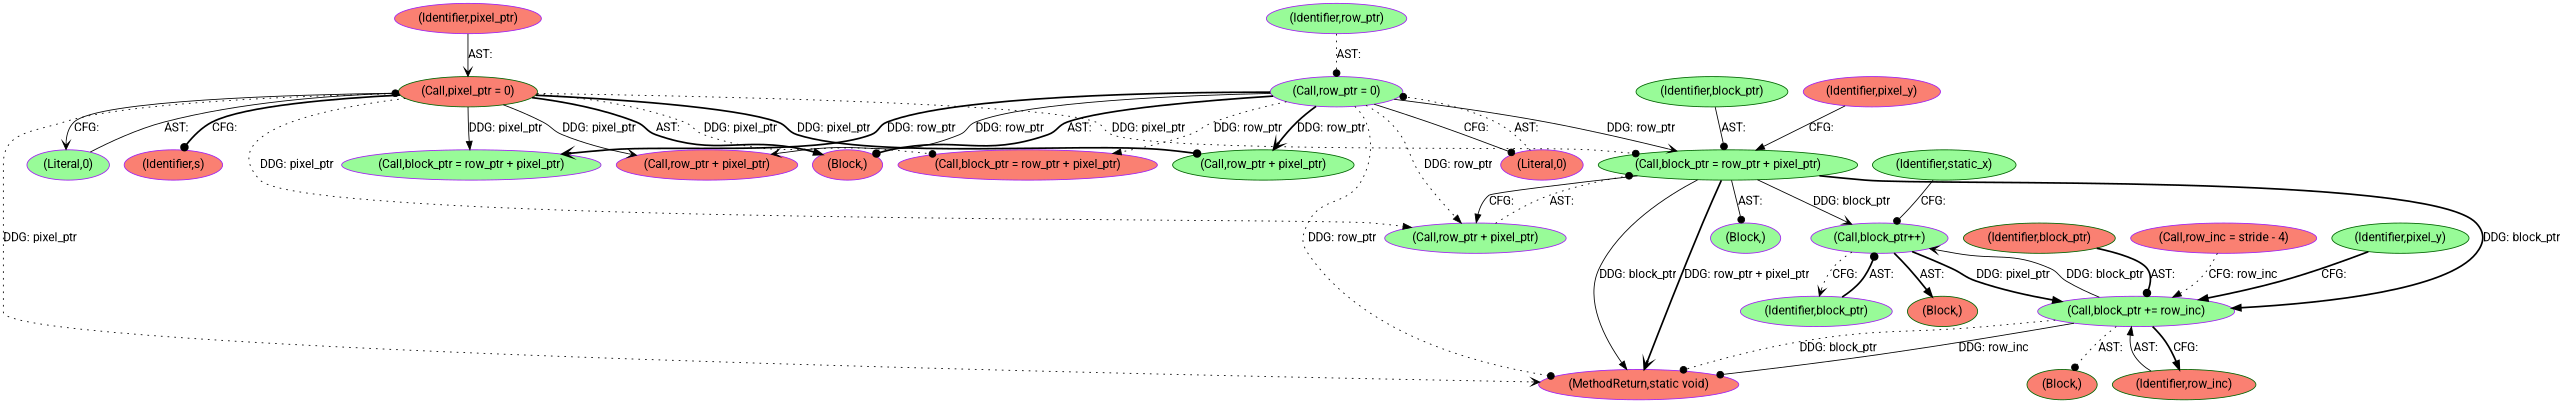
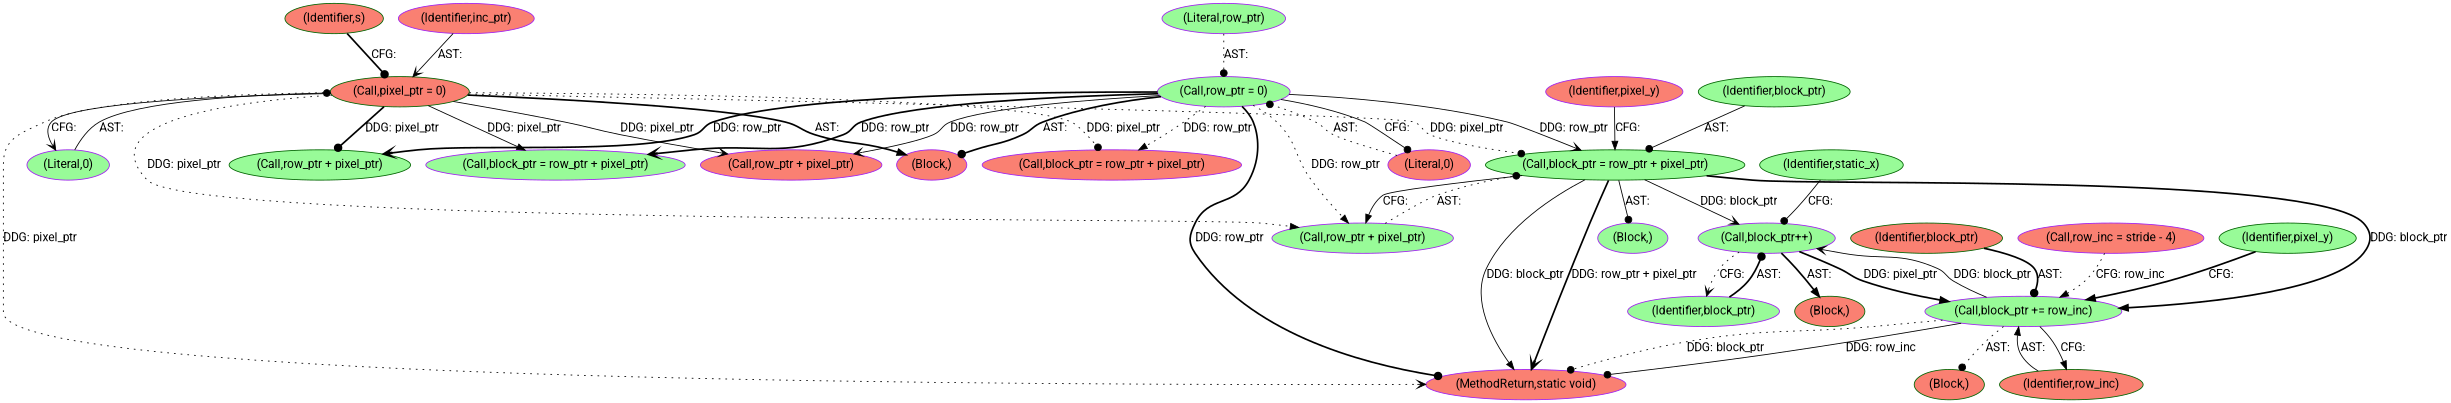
(468, 19) -> (466, 19)
(1337, 19) -> (1224, 19)
(255, 110) -> (365, 53)
(173, 165) -> (334, 19)
(1339, 288) -> (1226, 288)
(2166, 343) -> (2053, 343)
